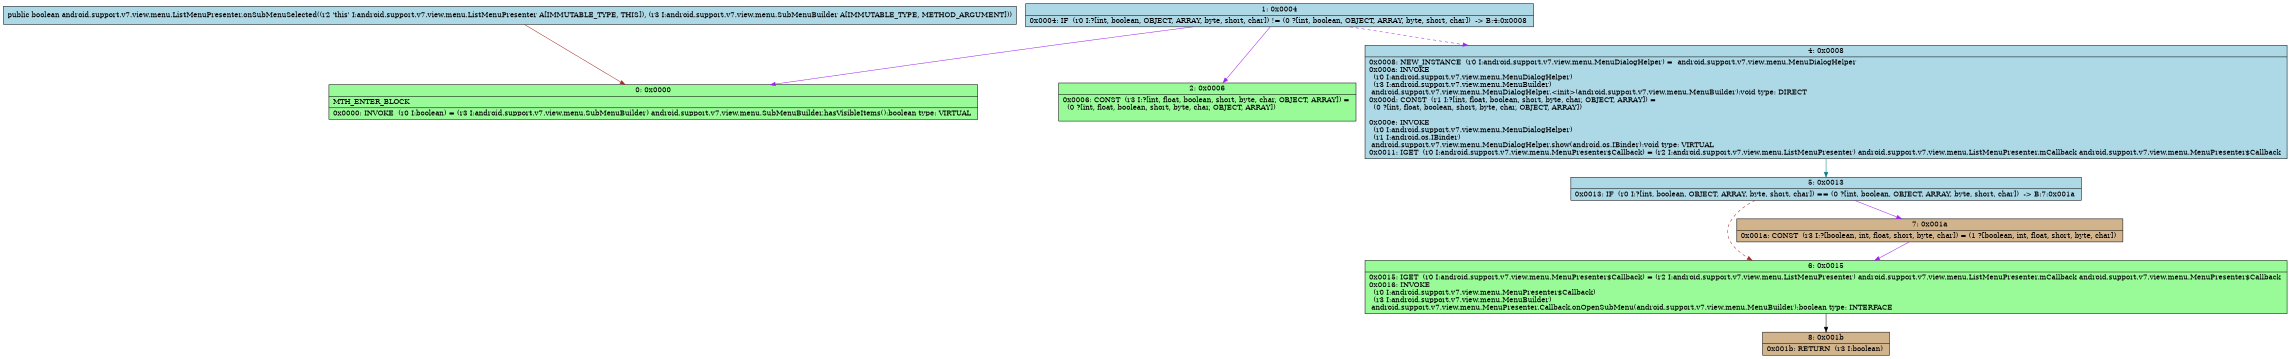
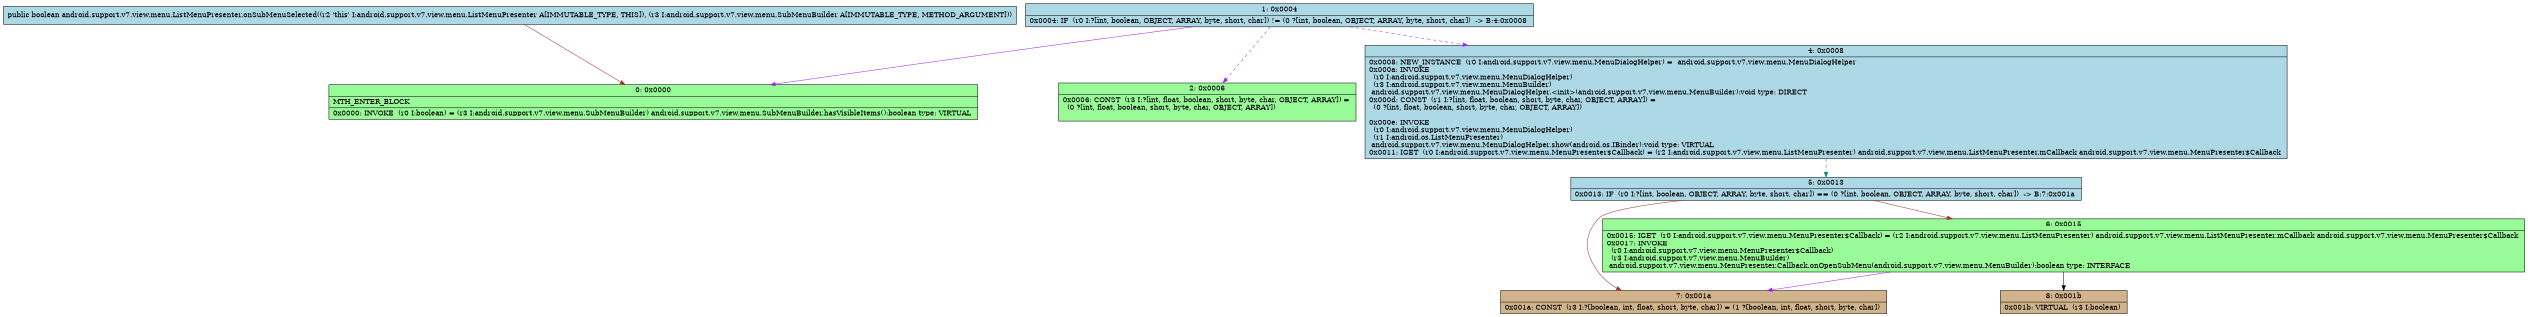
(1248, 53) -> (1248, 53)
(1415, 138) -> (1436, 138)
(1826, 165) -> (1826, 165)
(1876, 209) -> (1600, 218)
(1728, 227) -> (1910, 209)
(1894, 250) -> (1831, 281)
(1402, 285) -> (1640, 243)
(1826, 349) -> (2064, 308)
